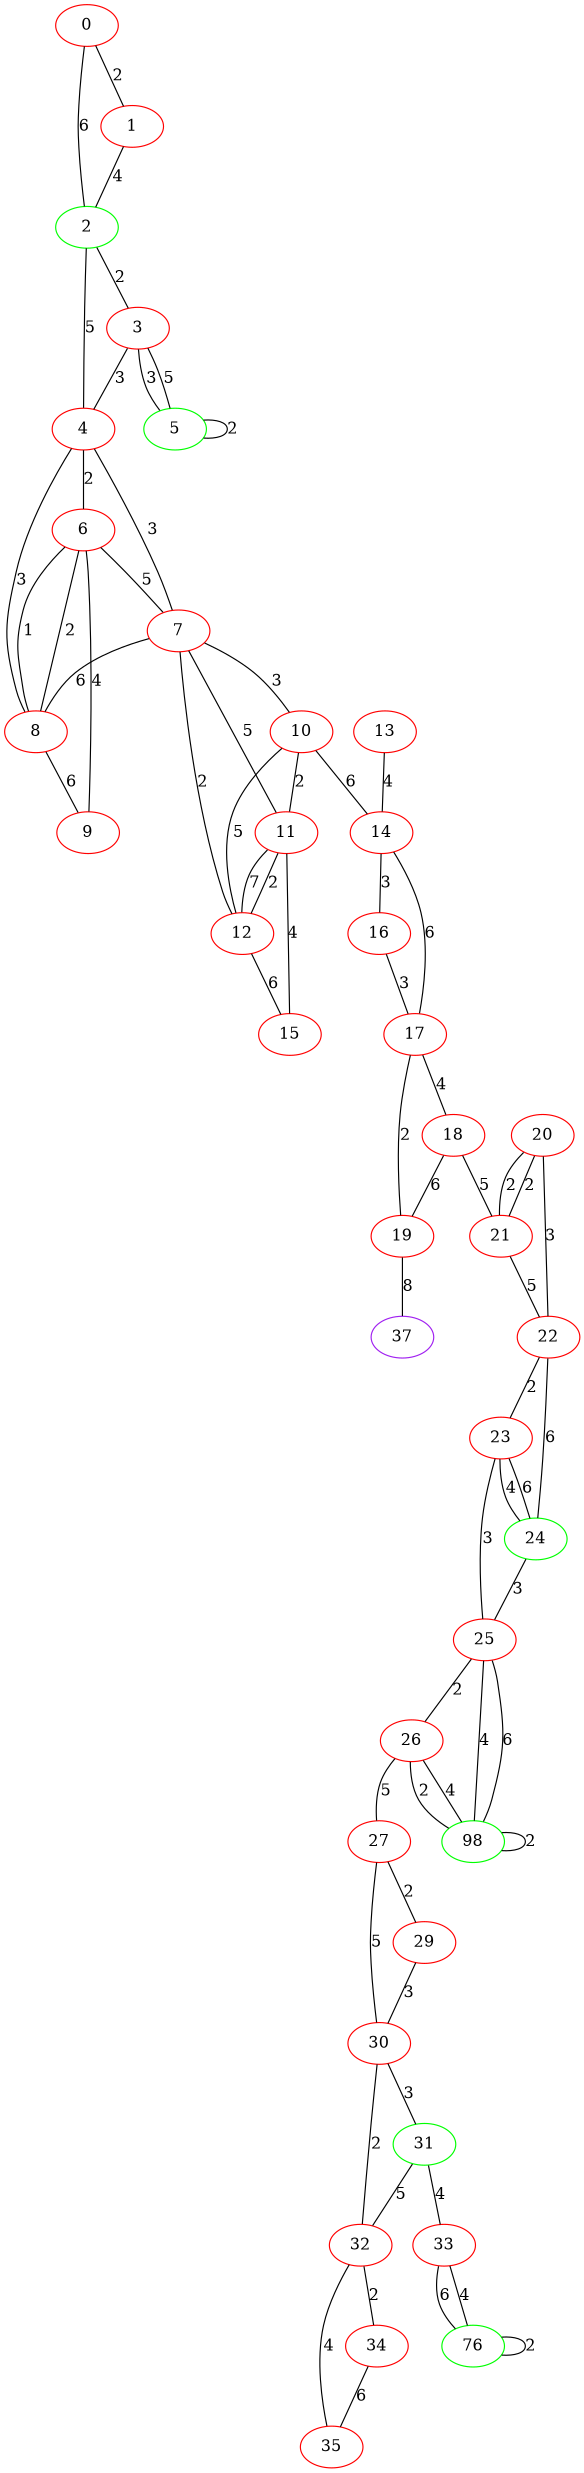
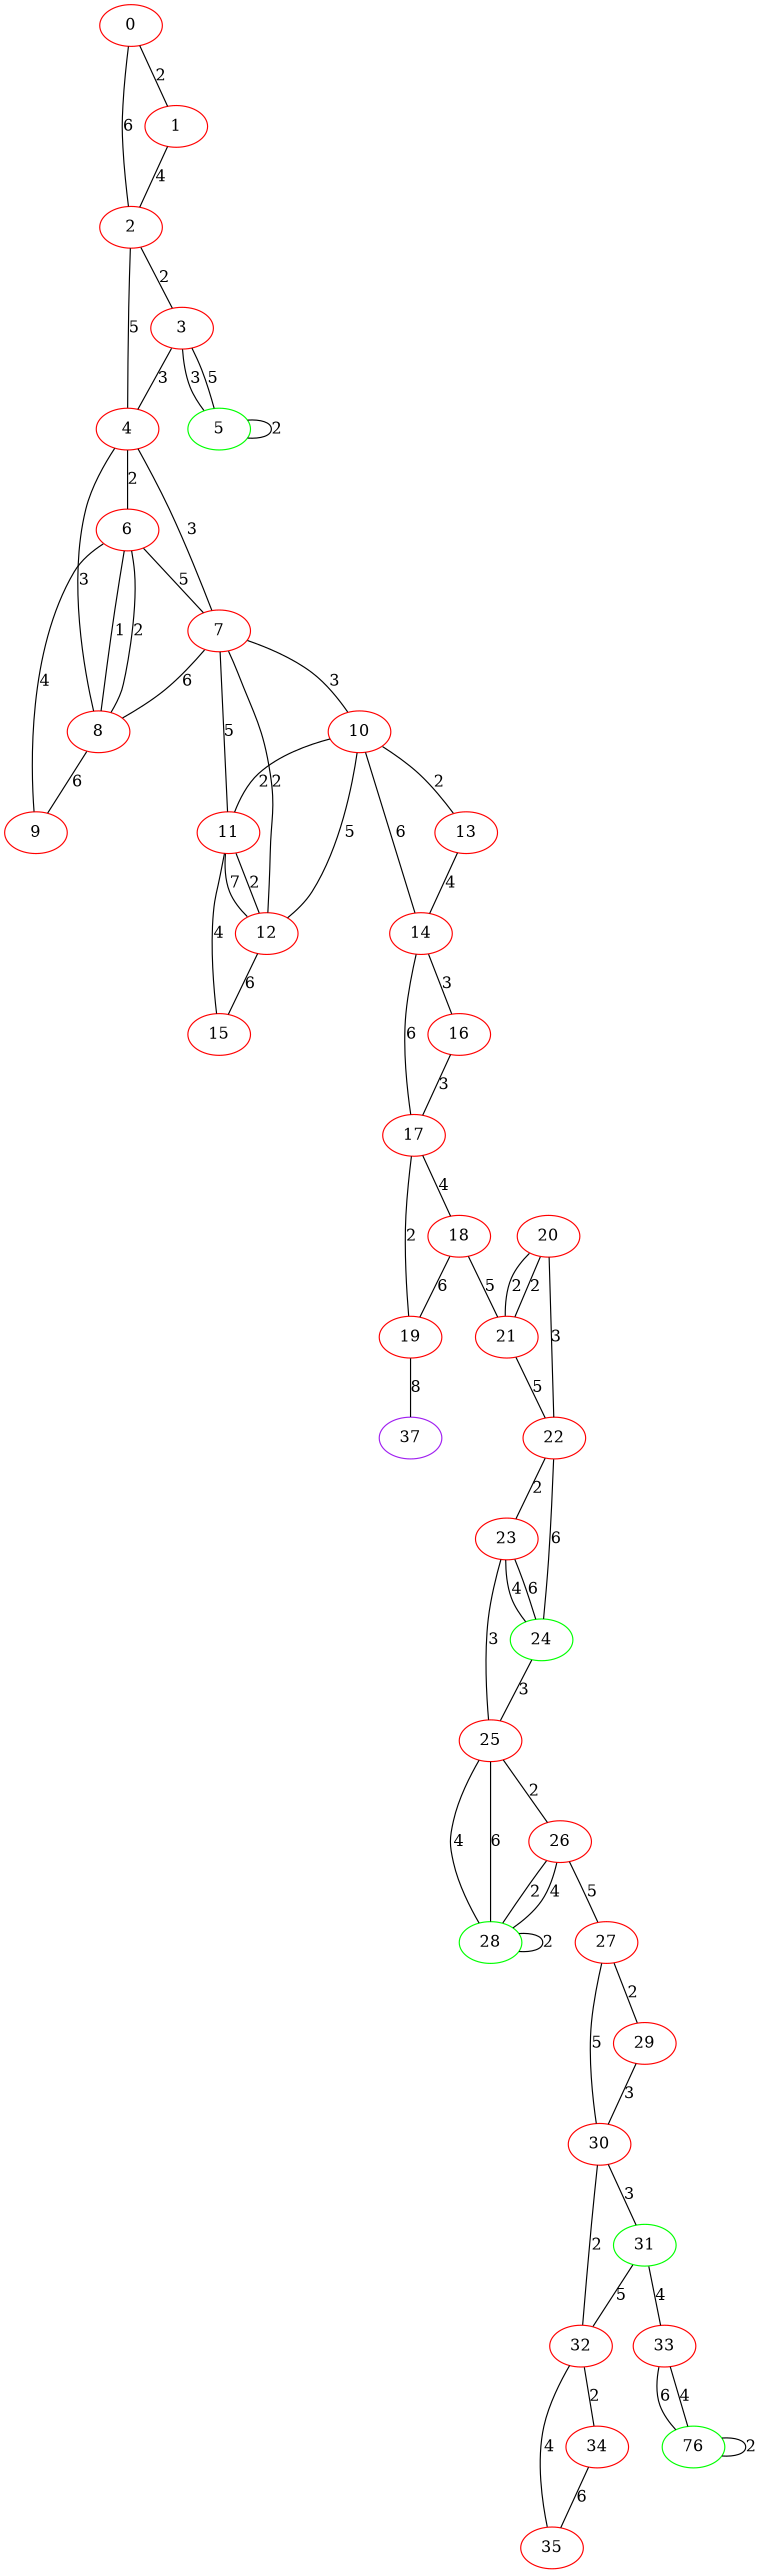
(87, 227) -> (131, 227)
none -> (421, 776)
(473, 1842) -> (491, 1943)
